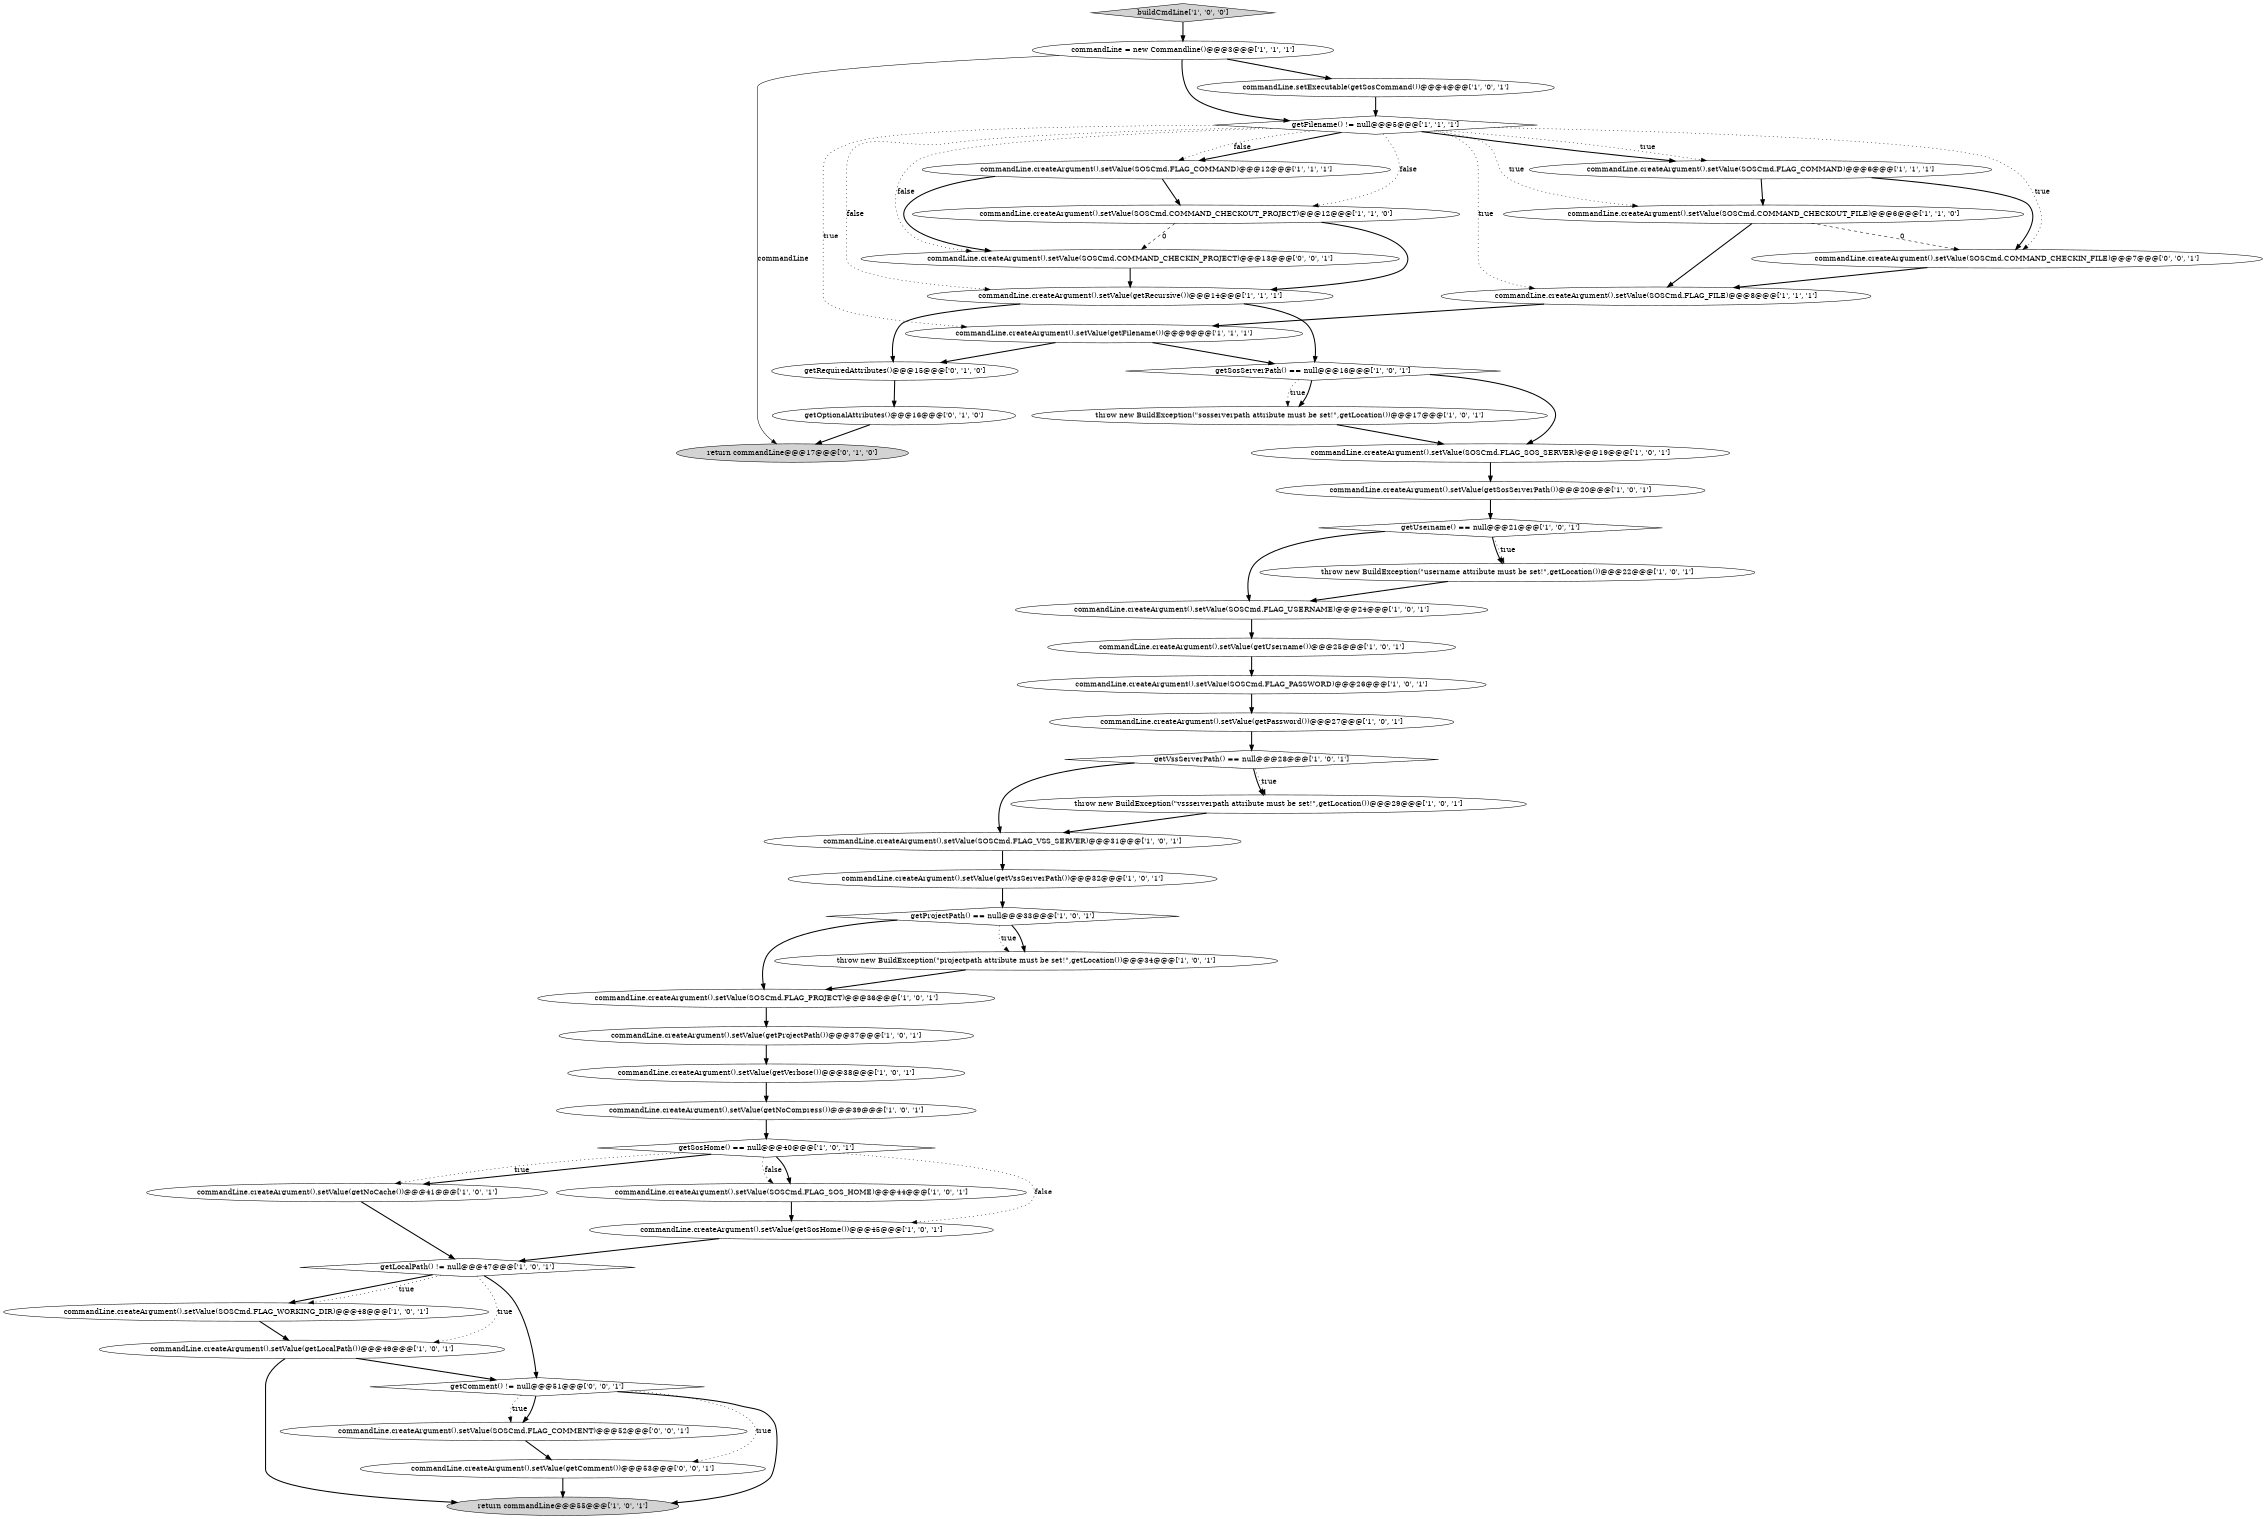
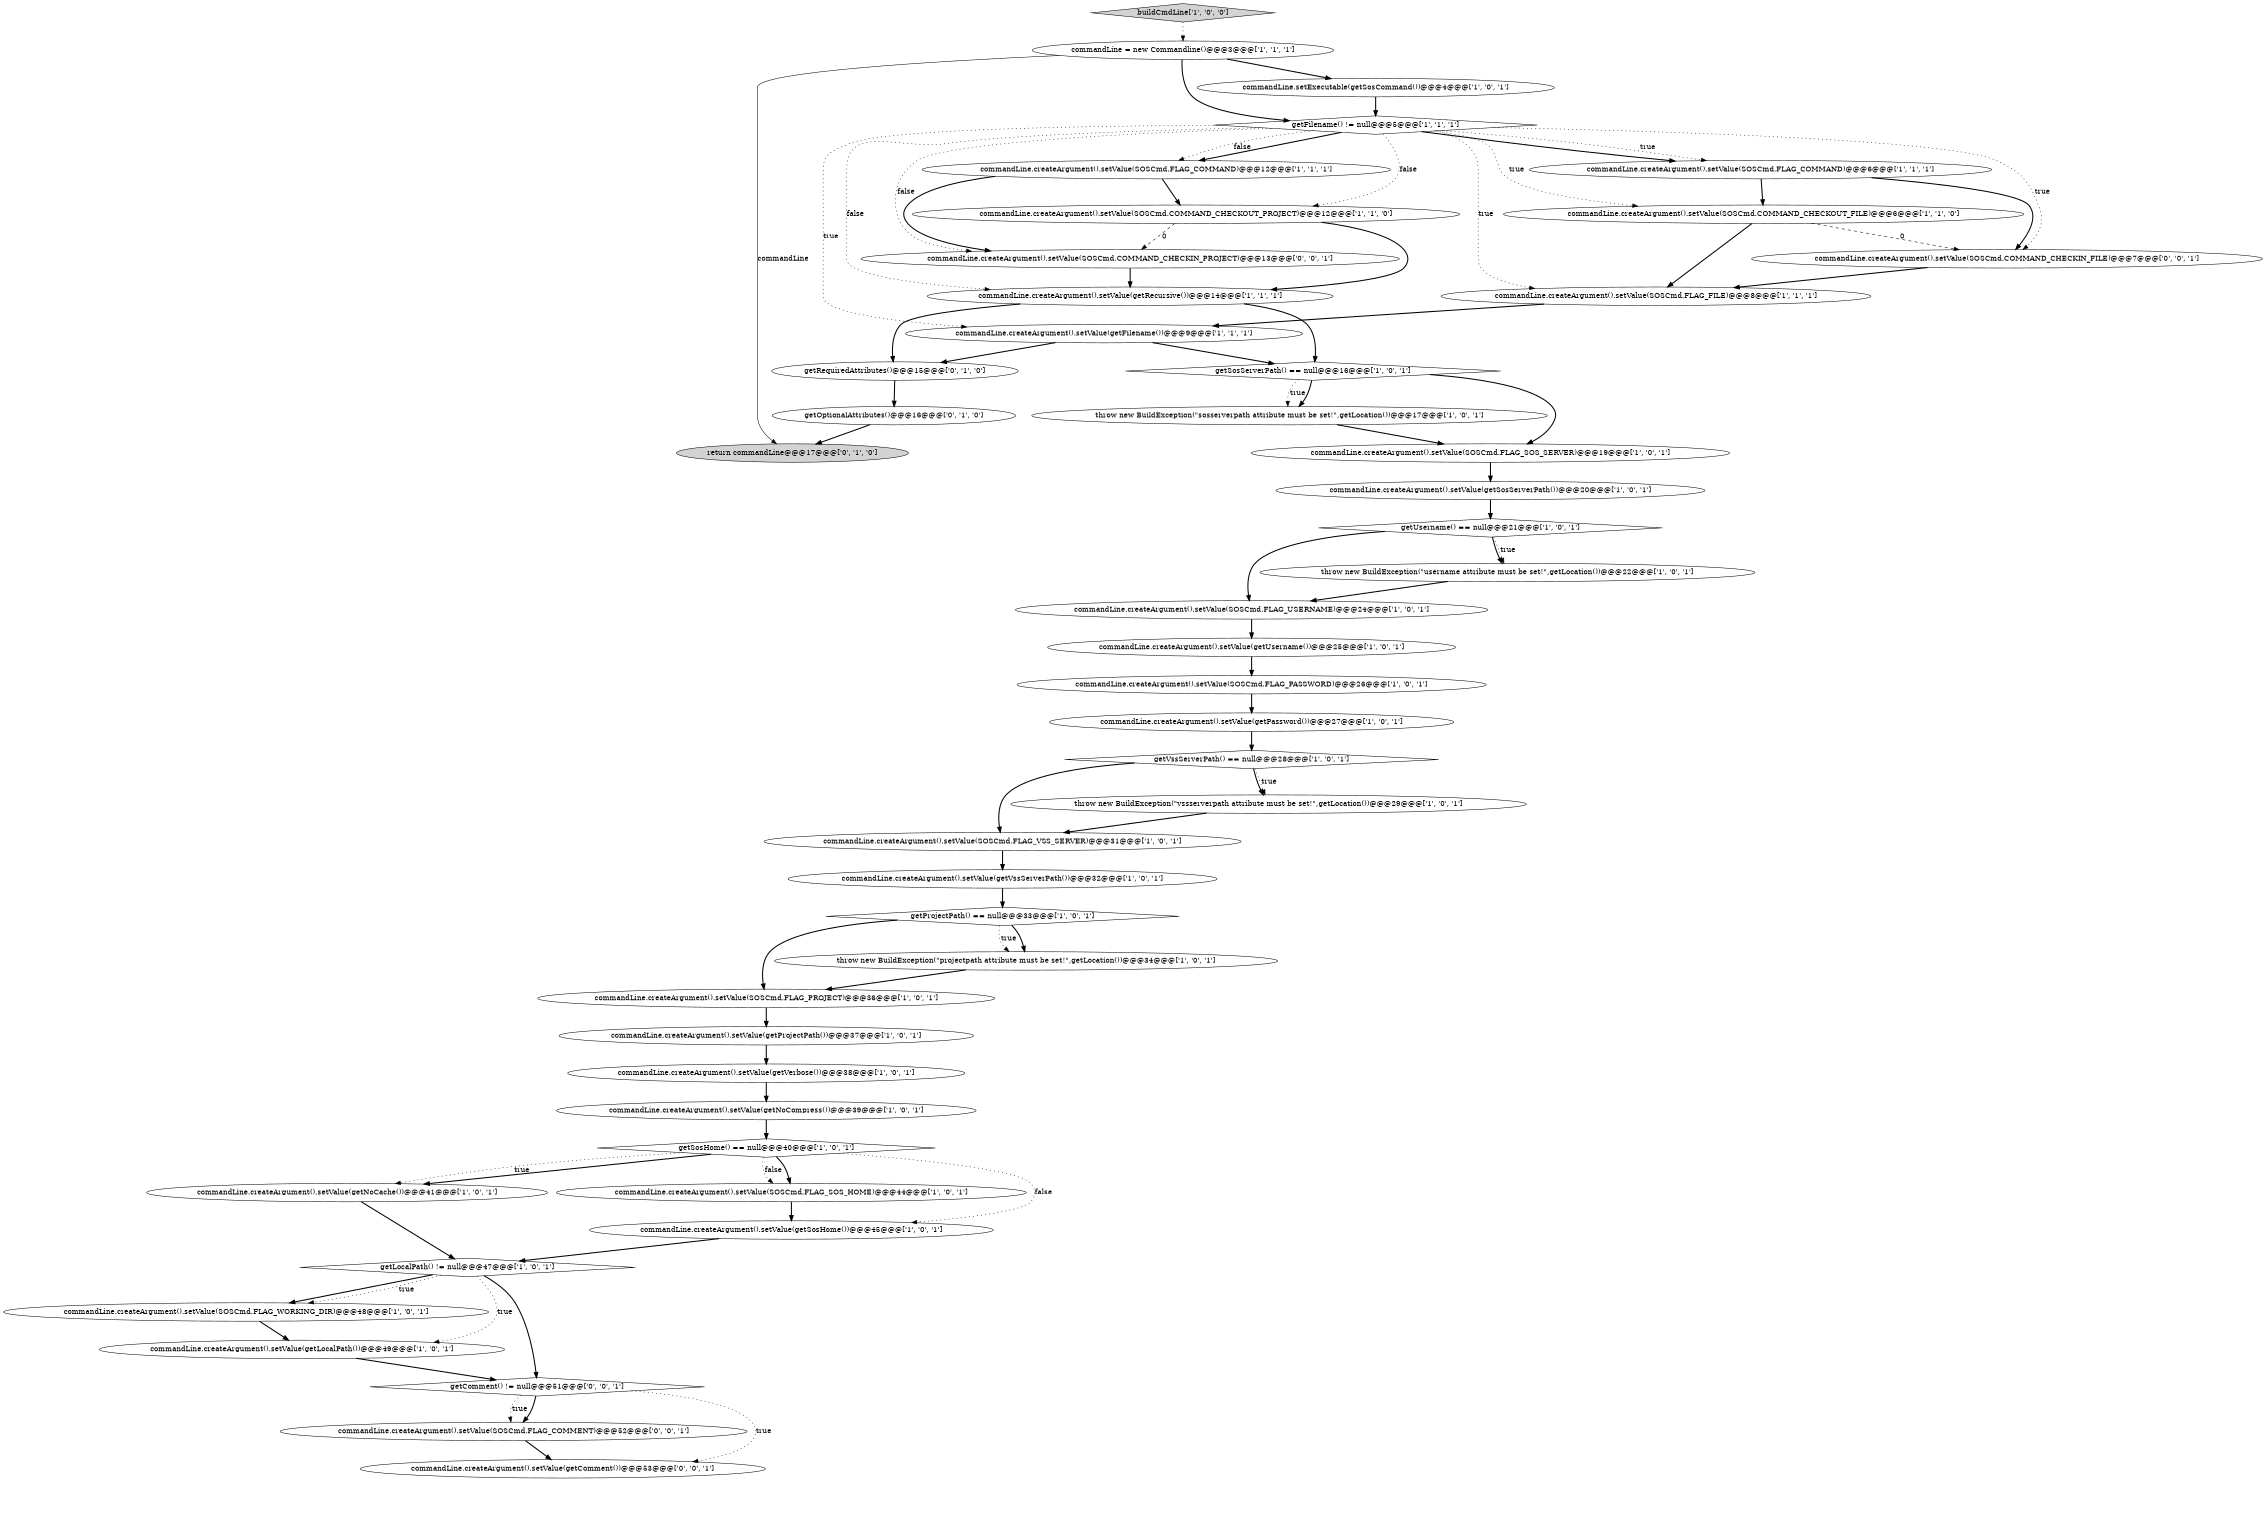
(1183, 29) -> (1183, 29)
(563, 1506) -> none
